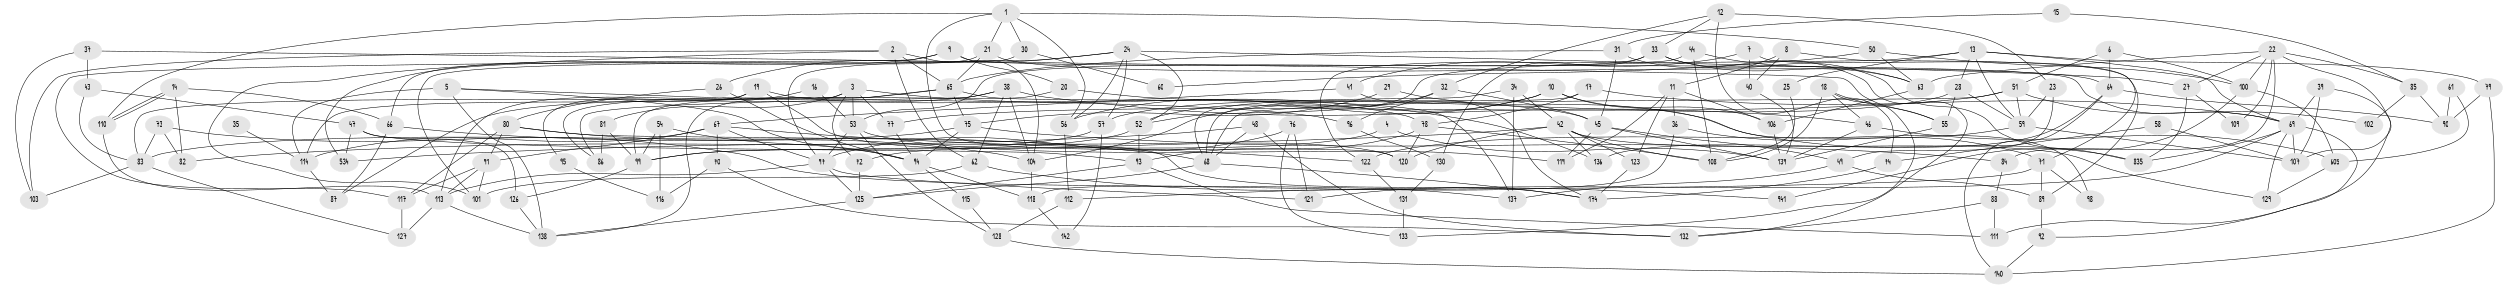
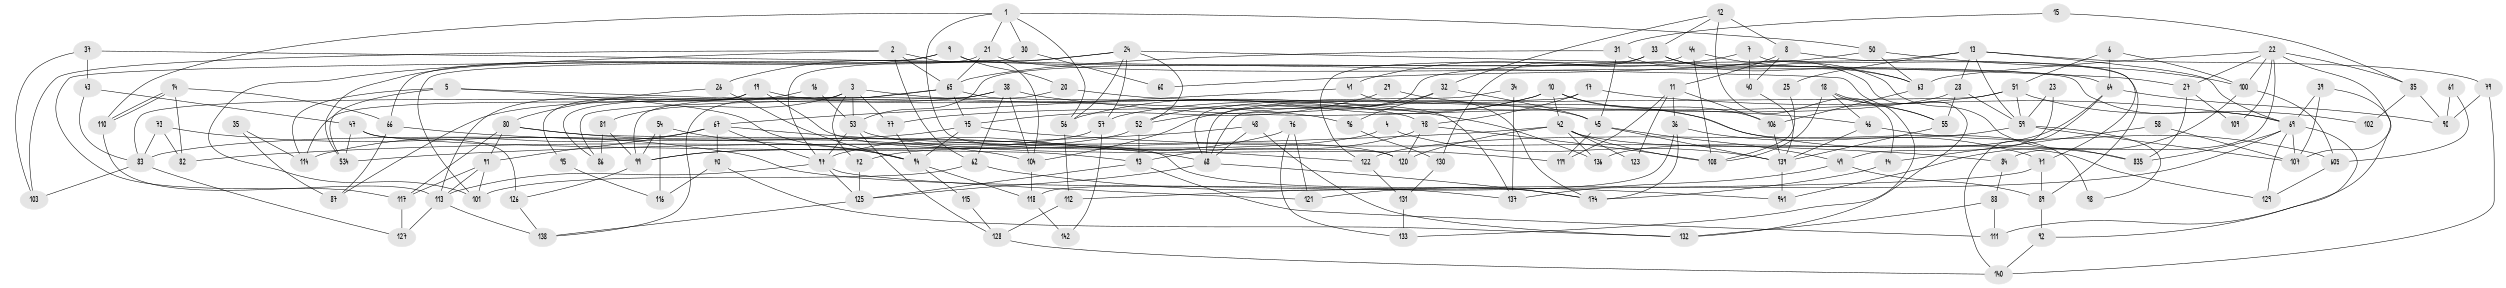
(1897, 24) -> (1754, 32)
(1537, 107) -> (1556, 107)
(522, 161) -> (355, 104)
(2062, 178) -> (2160, 166)
(1617, 179) -> (1664, 180)
none -> (1782, 181)
(321, 183) -> (278, 166)
